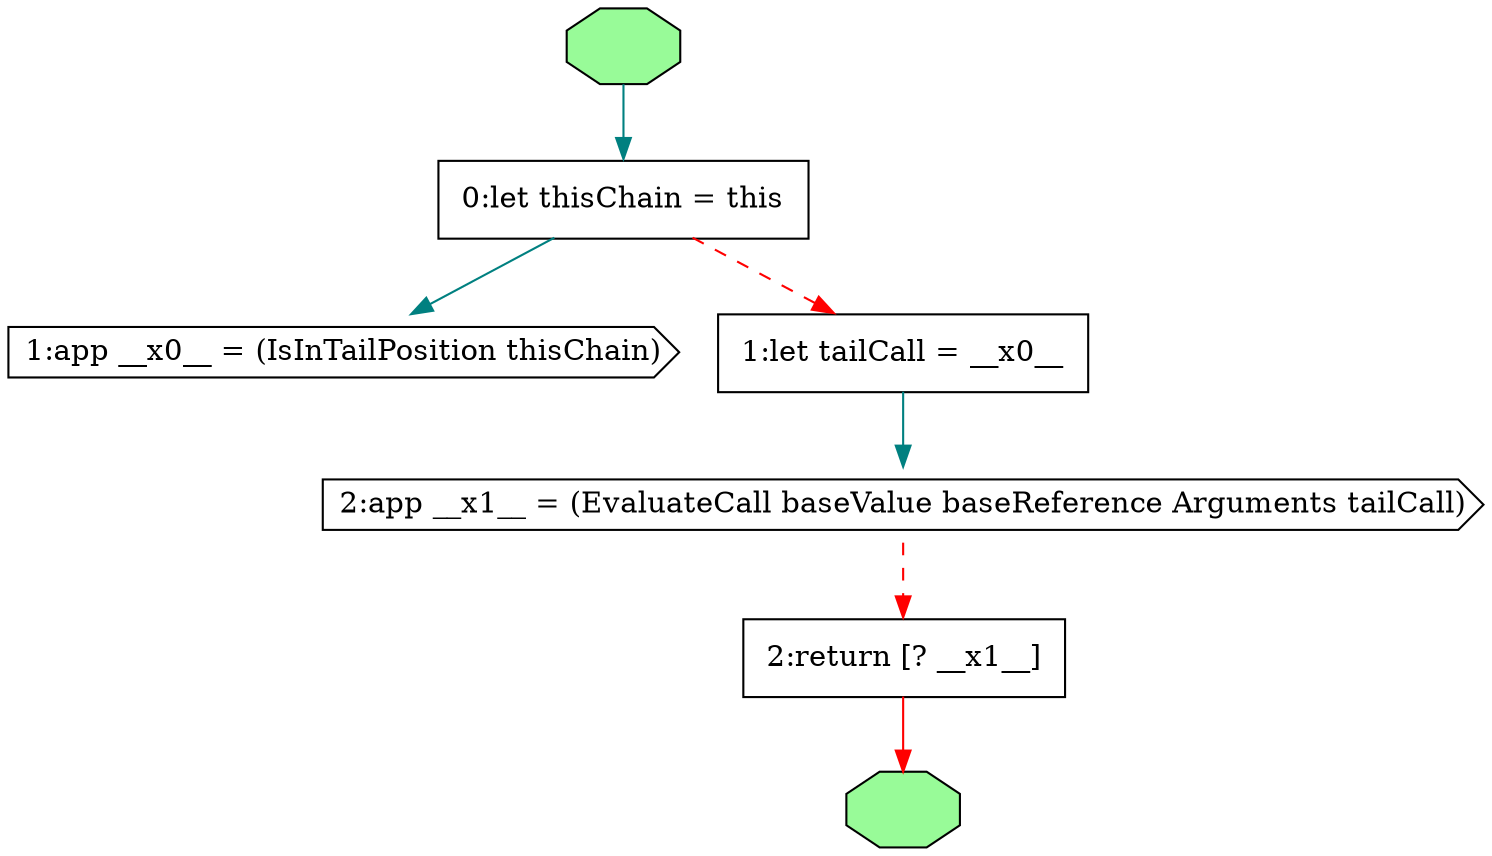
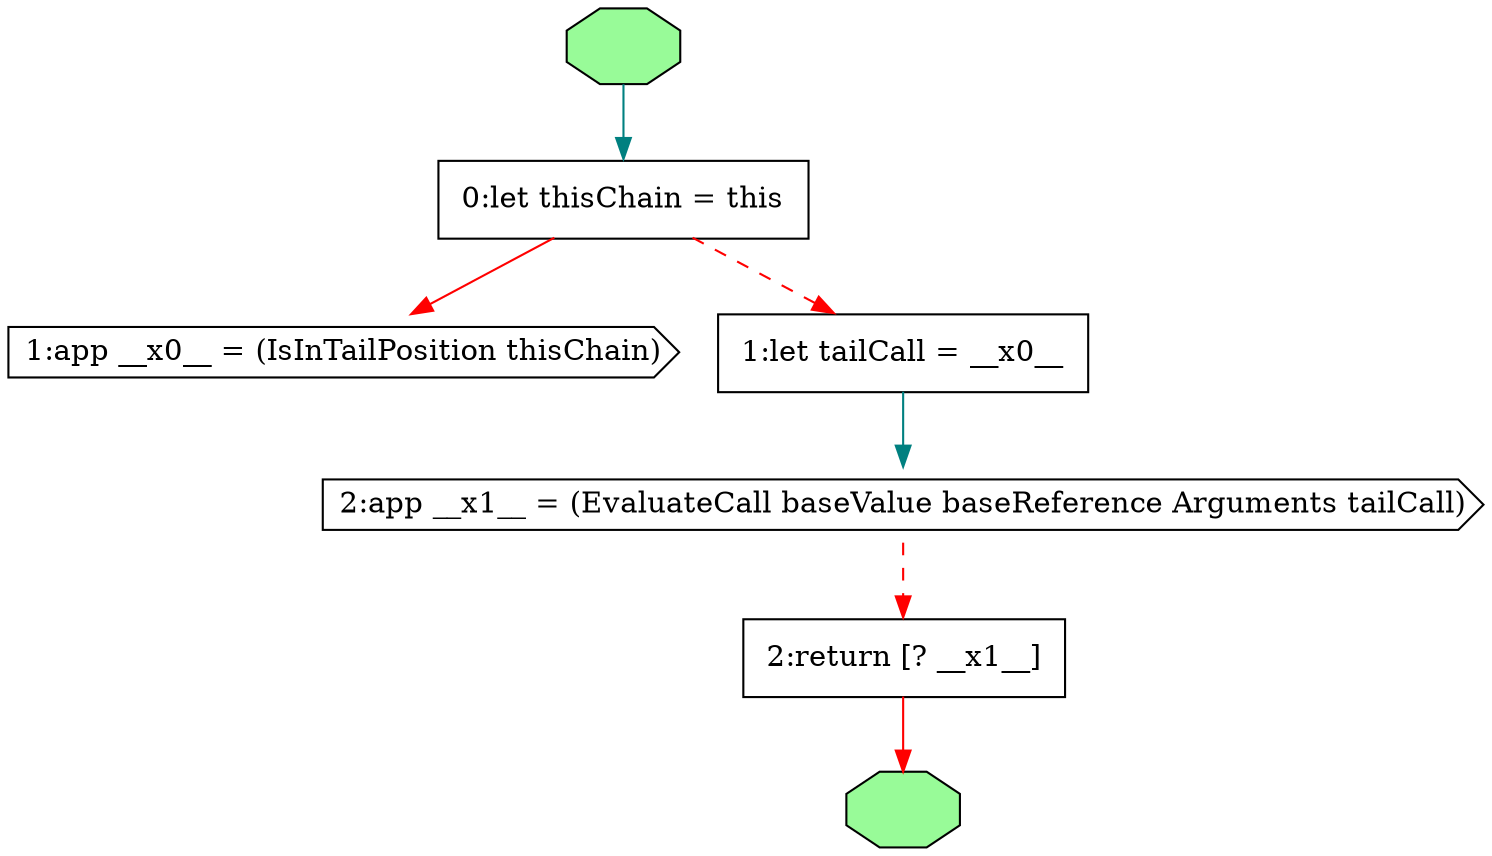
(492, 271) -> (492, 271)
